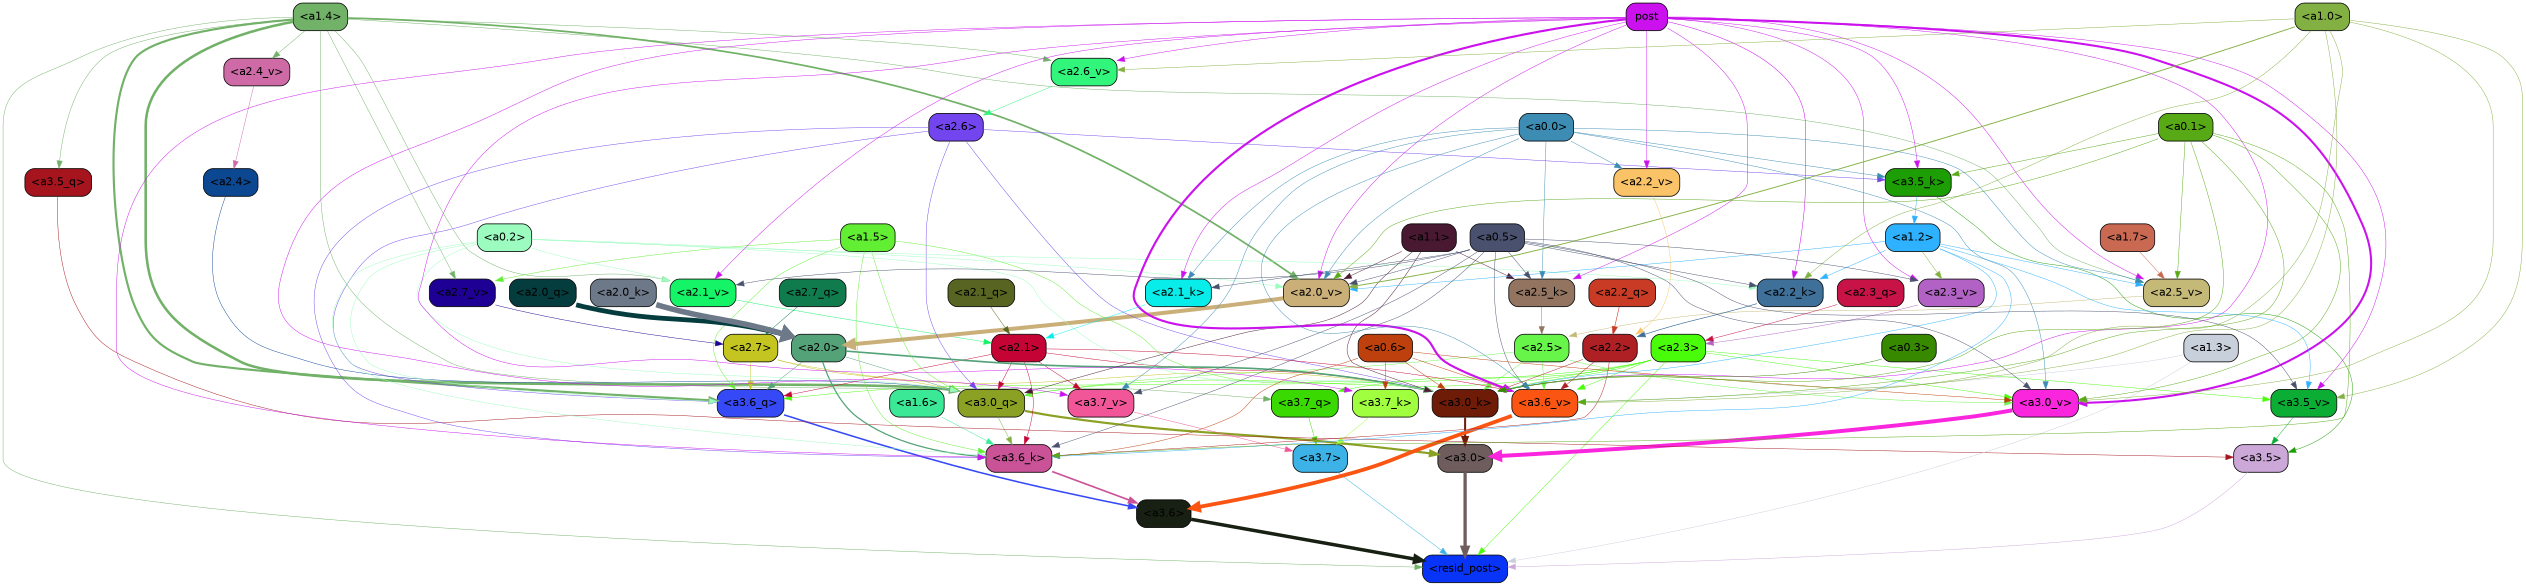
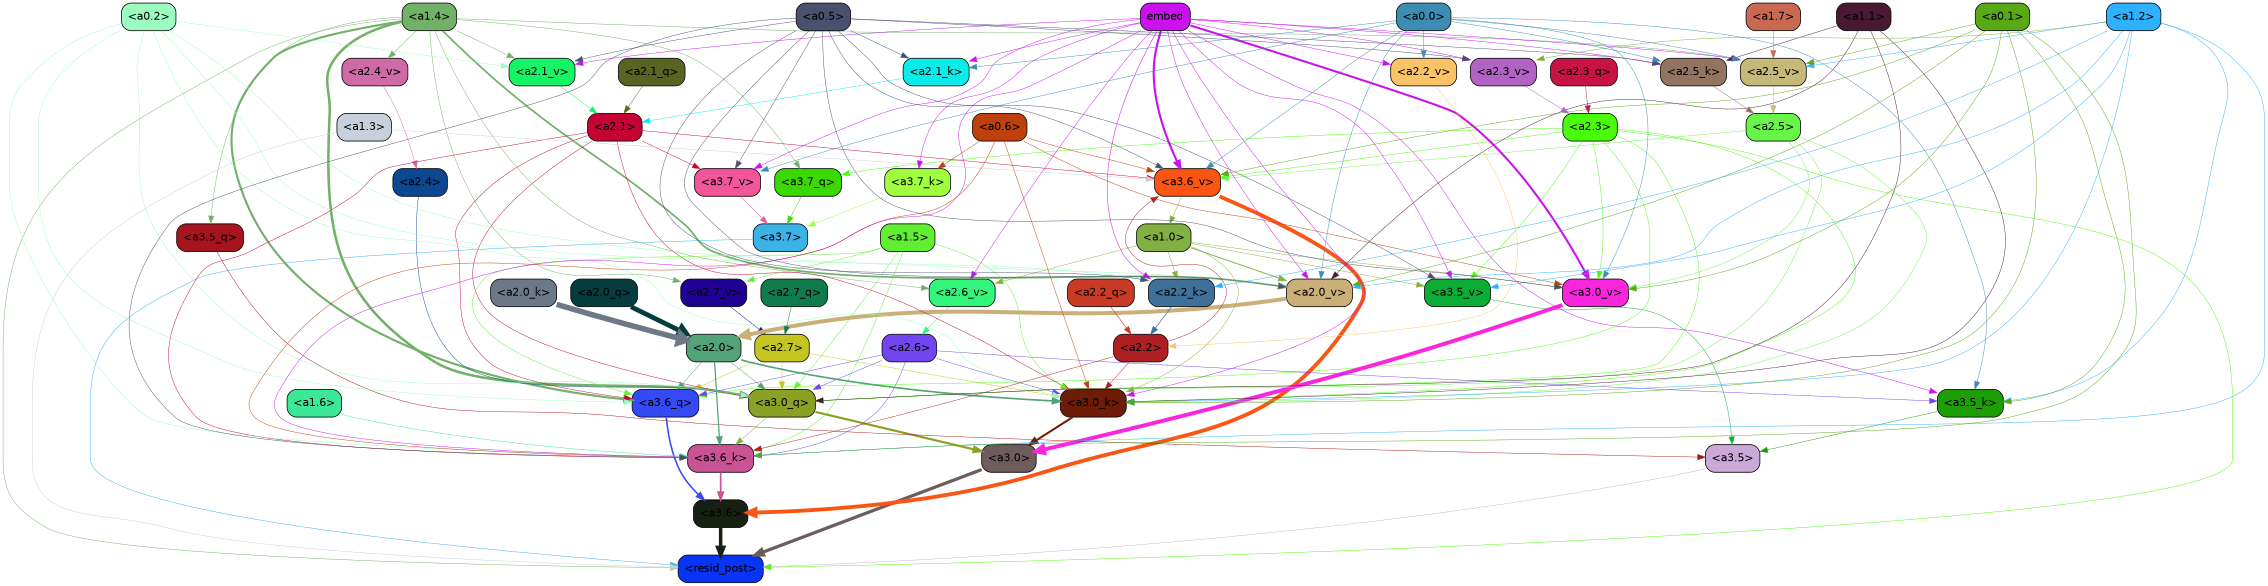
(1647, 17) -> (1165, 17)
(1916, 206) -> (2195, 243)
(1909, 348) -> none
(2085, 362) -> (1176, 210)
